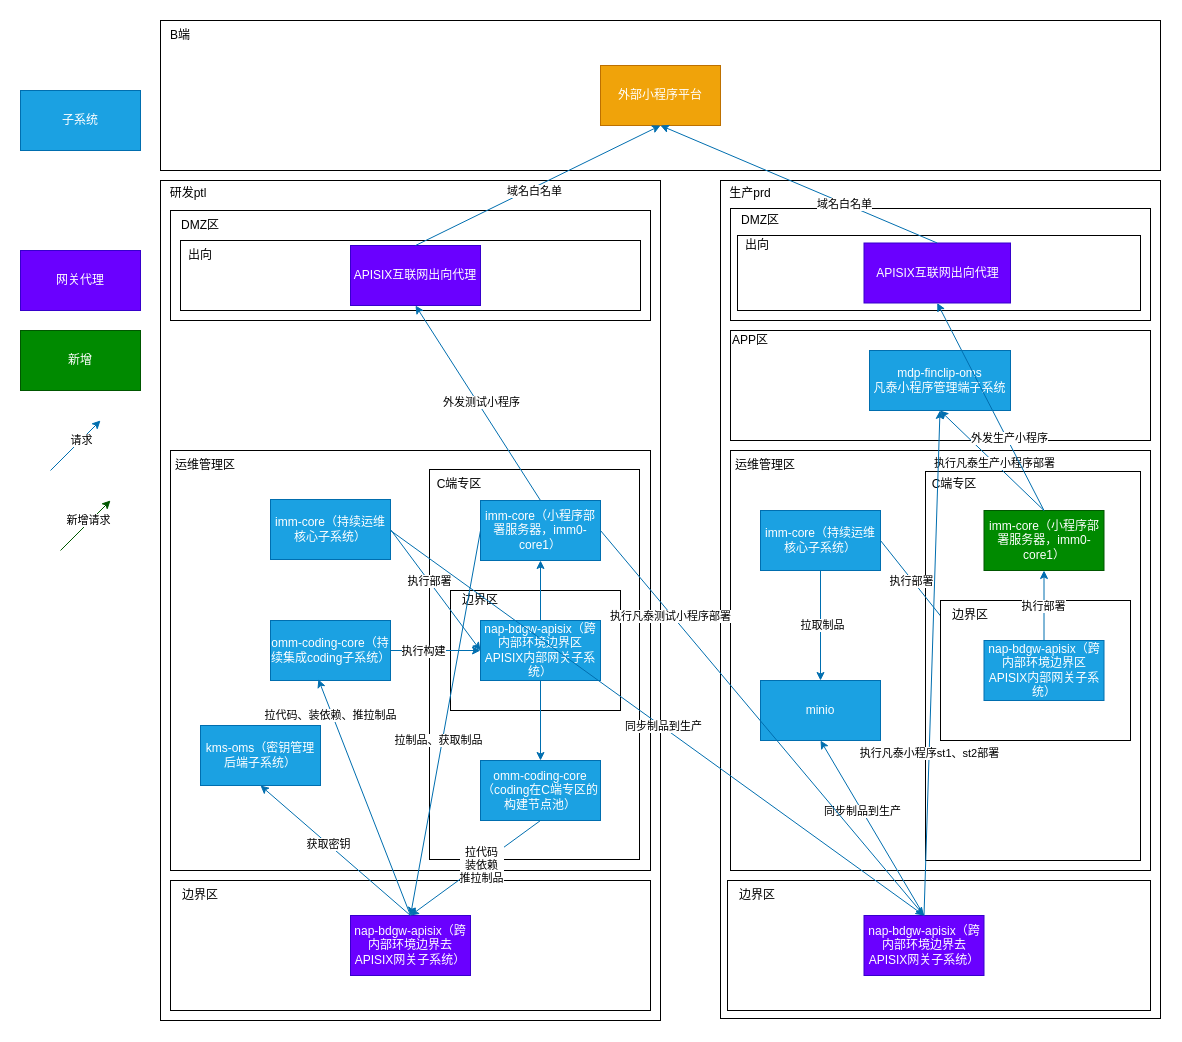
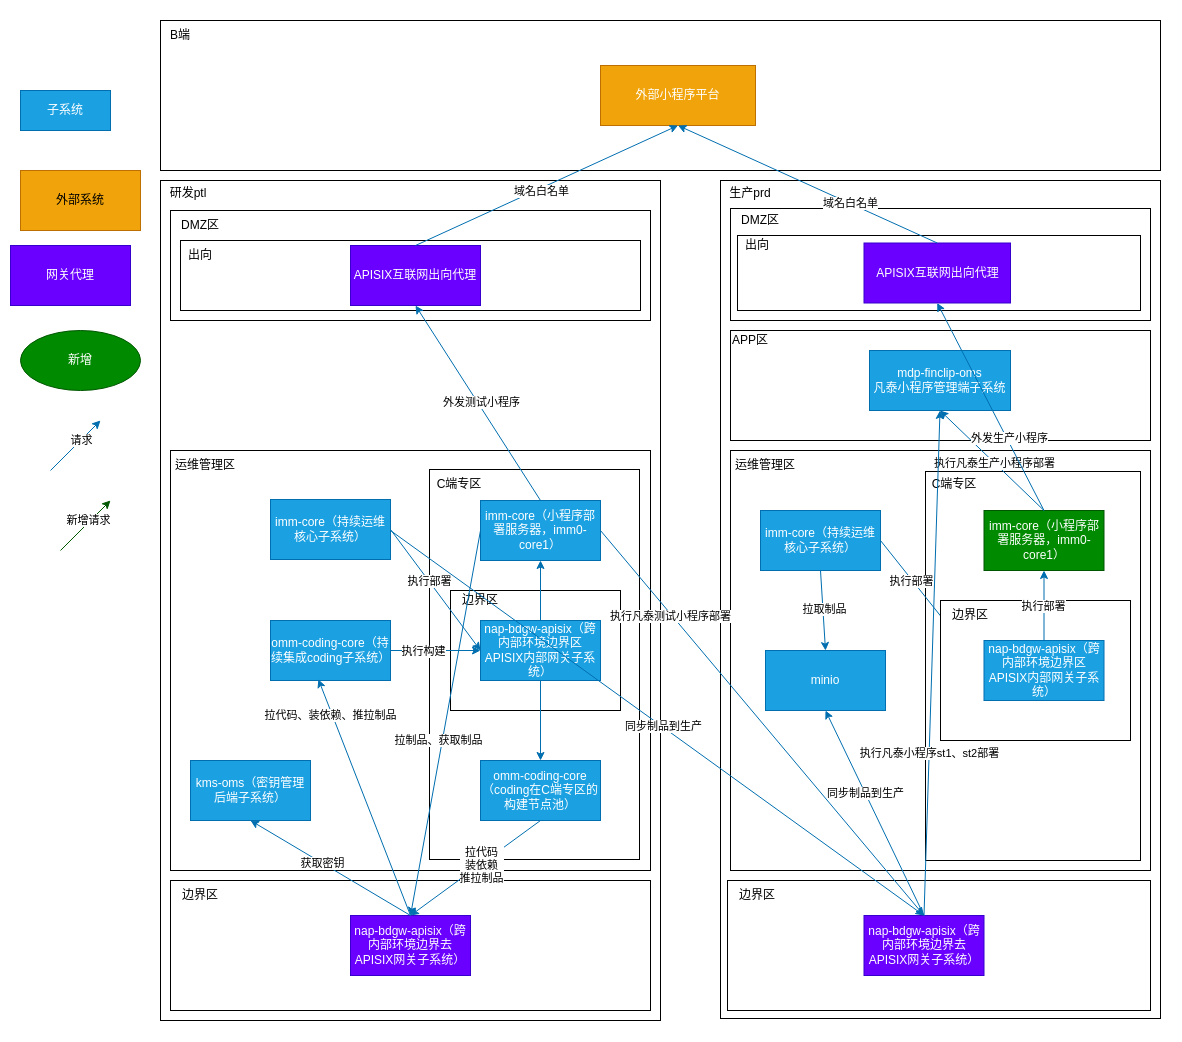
(661, 96) -> (678, 96)
(81, 121) -> (66, 111)
none -> (81, 201)
(81, 281) -> (71, 276)
(81, 361) -> (81, 361)
(821, 711) -> (826, 681)
(261, 756) -> (251, 791)
